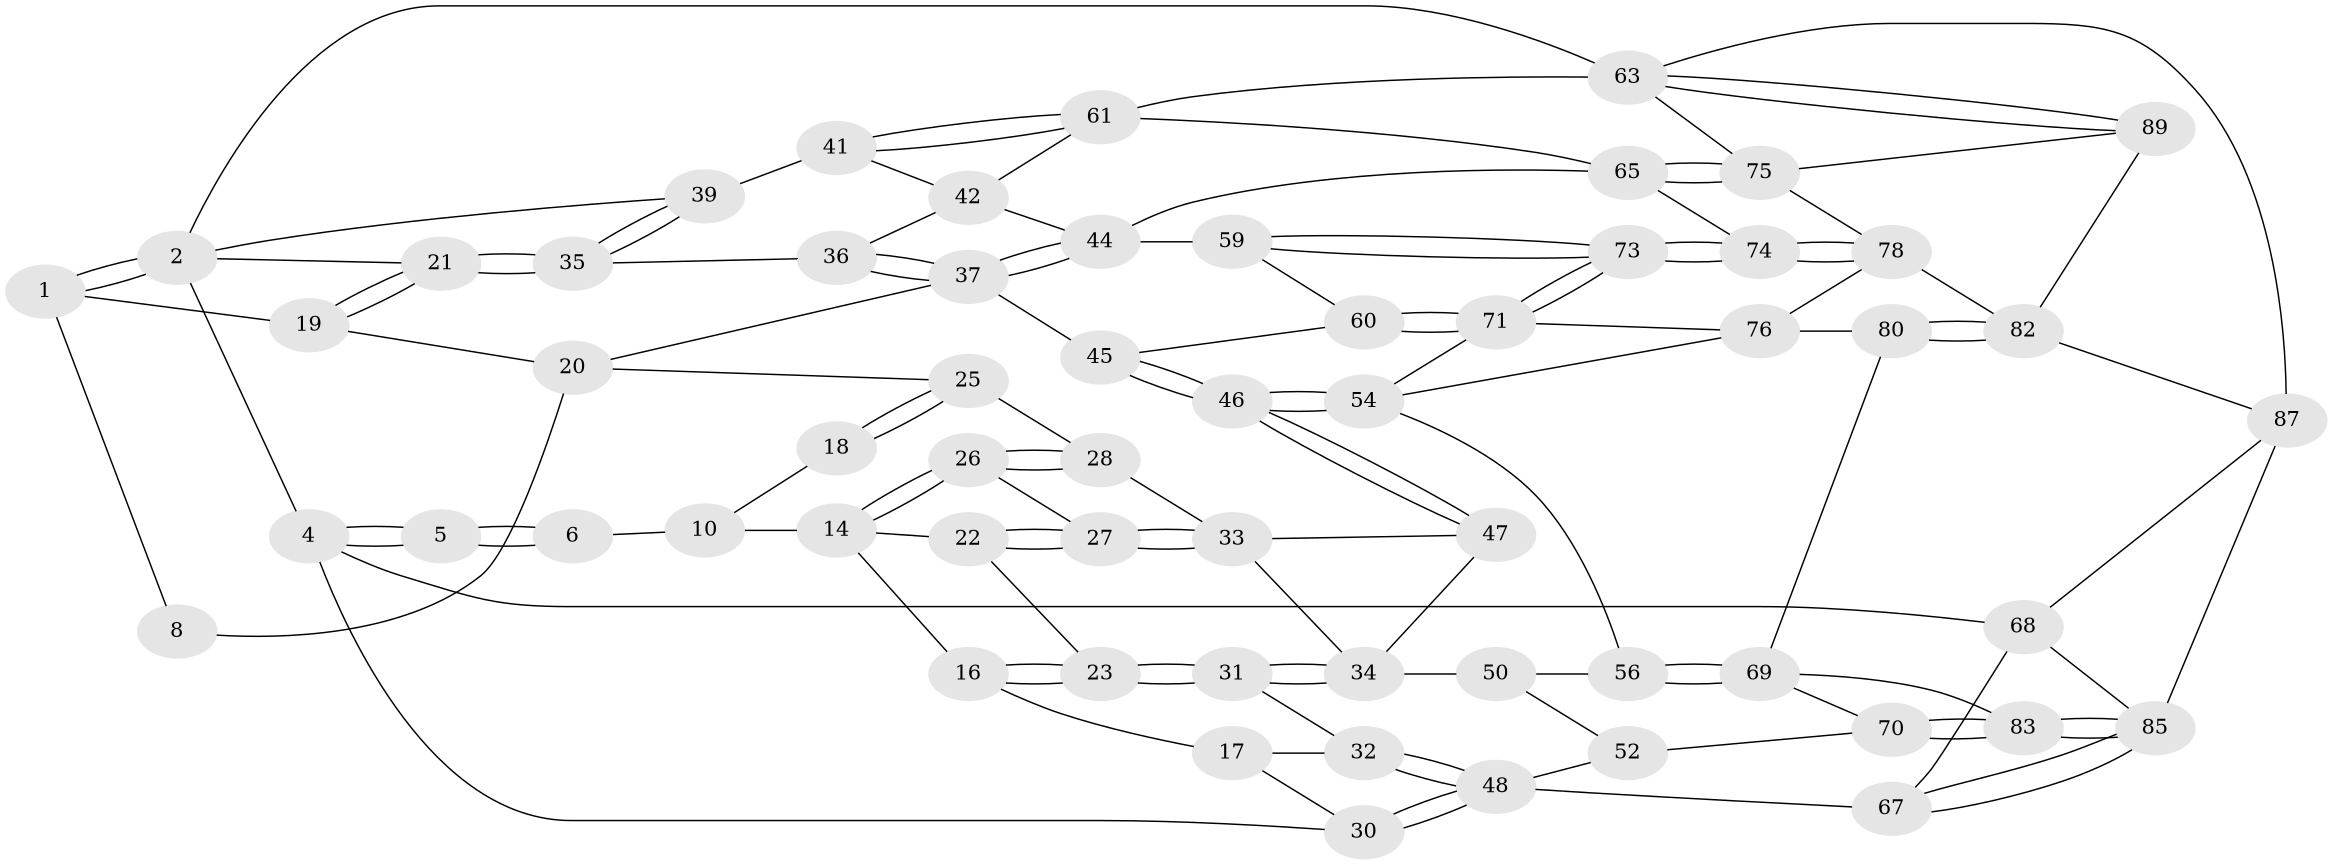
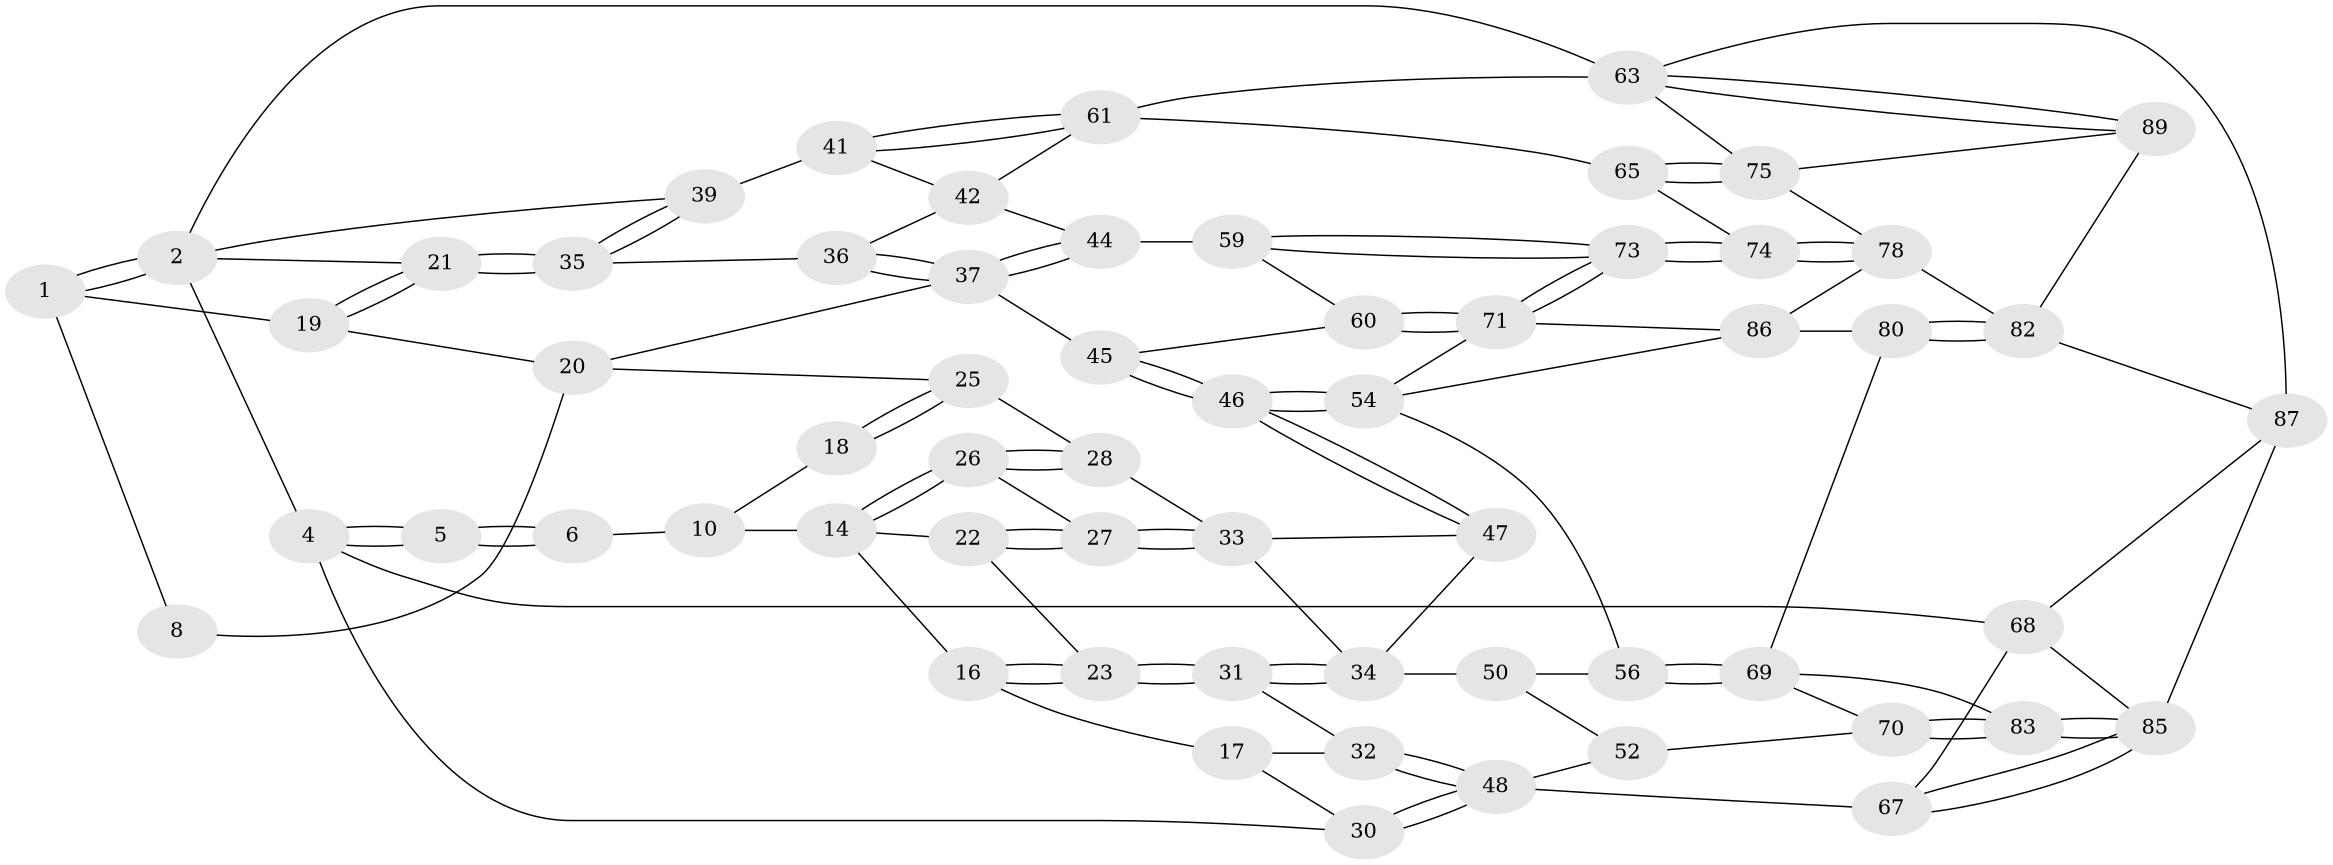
(1357, 177) -> none
(1760, 331) -> (1760, 331)
